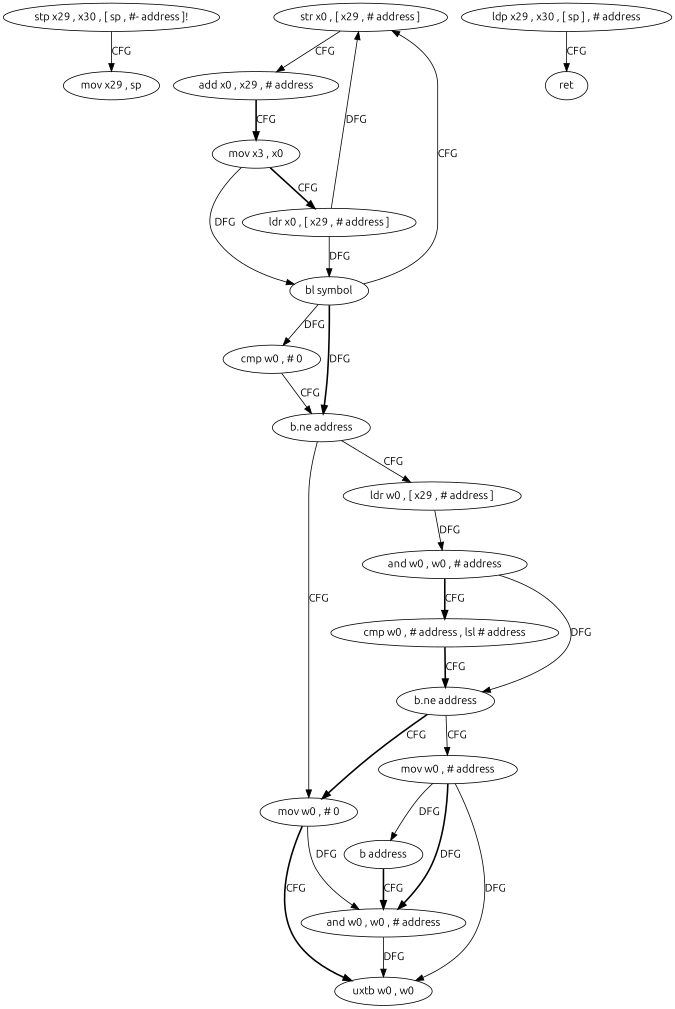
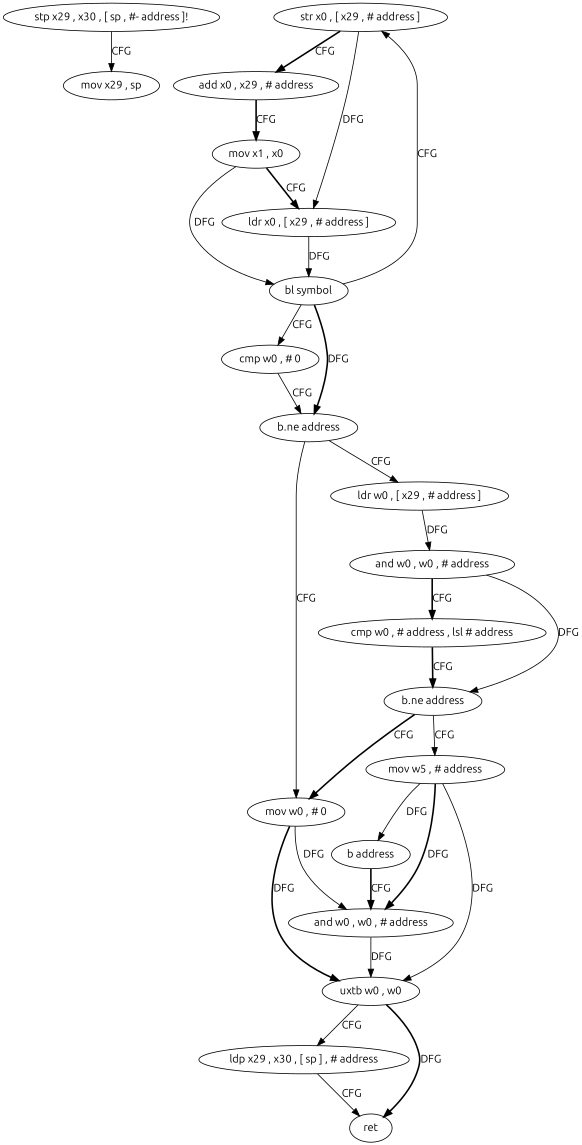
(312, 49) -> (312, 49)
(344, 124) -> (341, 117)
(256, 154) -> (256, 154)
(315, 325) -> (302, 325)
(448, 770) -> (435, 770)
(296, 889) -> (284, 889)
none -> (340, 1022)
none -> (420, 1057)
